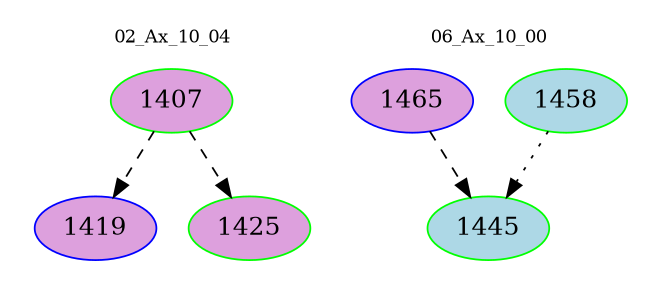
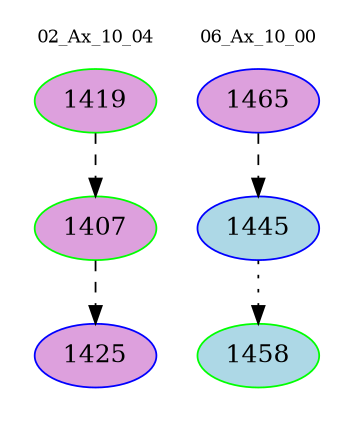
(139, 157) -> (96, 156)
(532, 157) -> (258, 283)
(96, 228) -> (96, 101)
(249, 228) -> (96, 356)
(488, 228) -> (258, 228)
